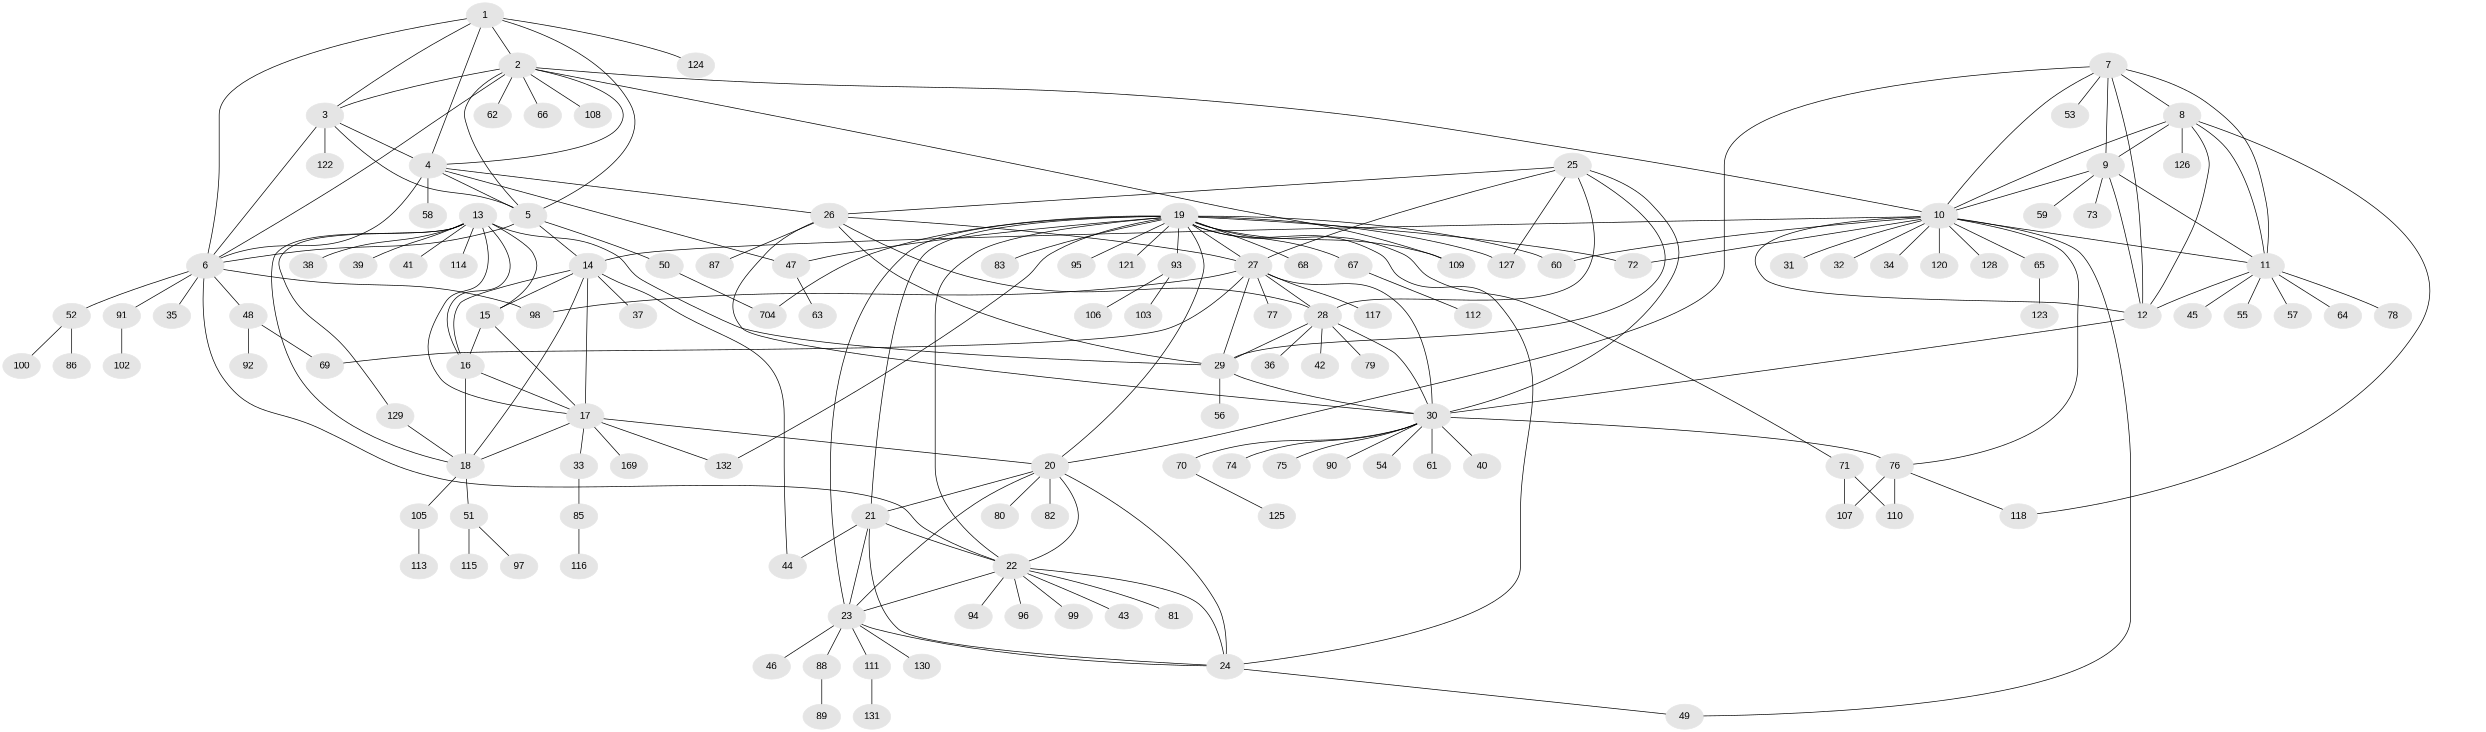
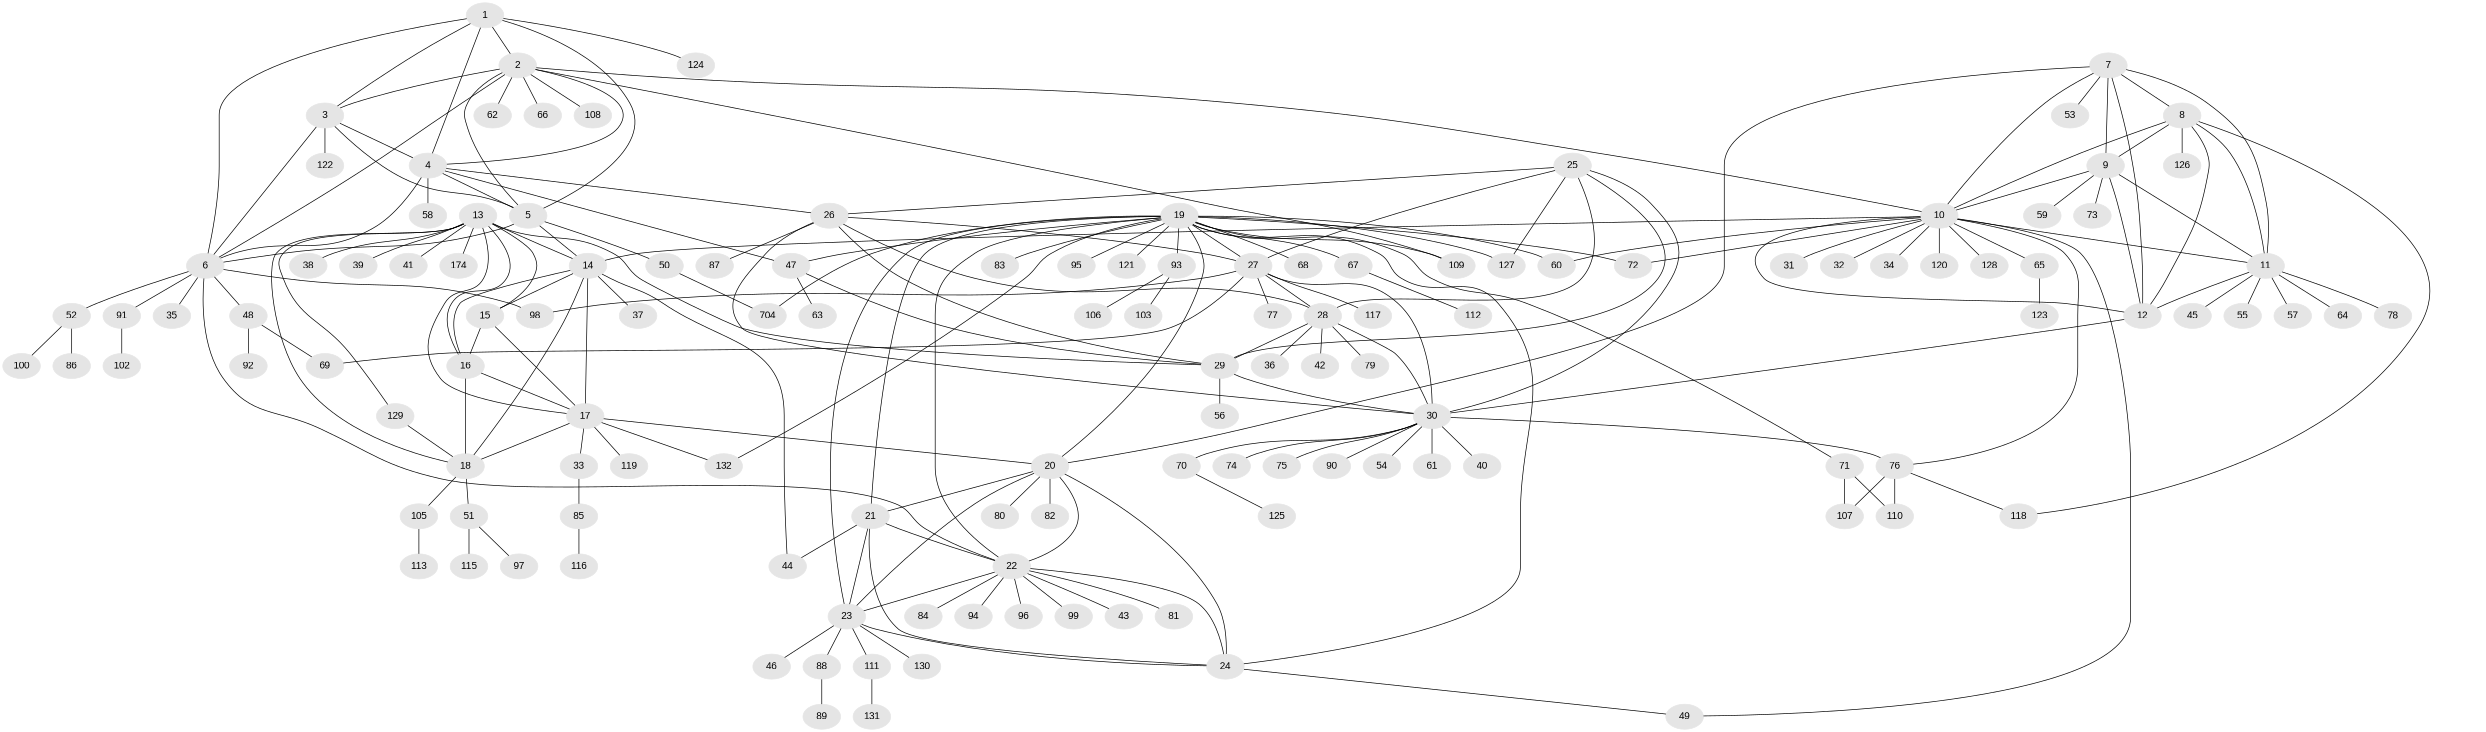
none -> (533, 241)
(459, 266) -> (459, 266)
(1236, 316) -> (999, 339)
(629, 466) -> (629, 466)
none -> (923, 617)
